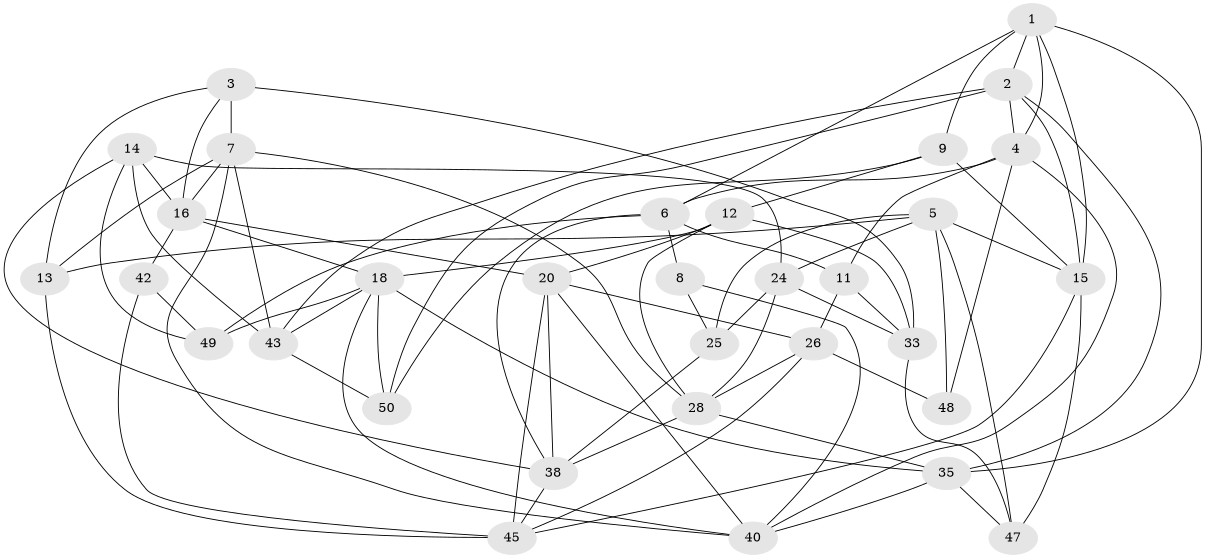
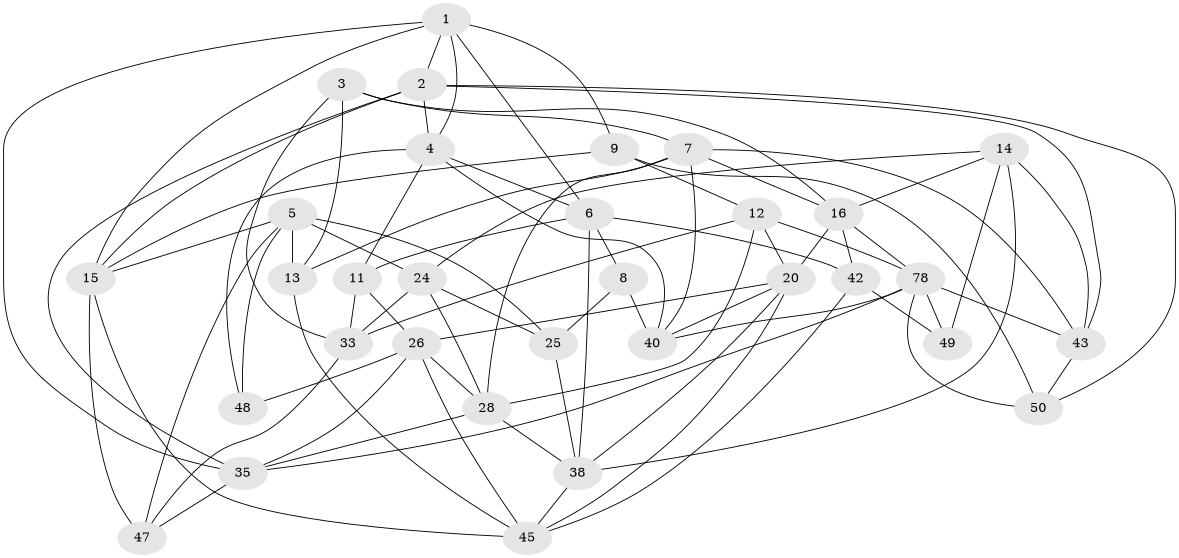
(402, 247) -> (727, 237)
(380, 279) -> (921, 279)
(852, 509) -> (343, 422)
